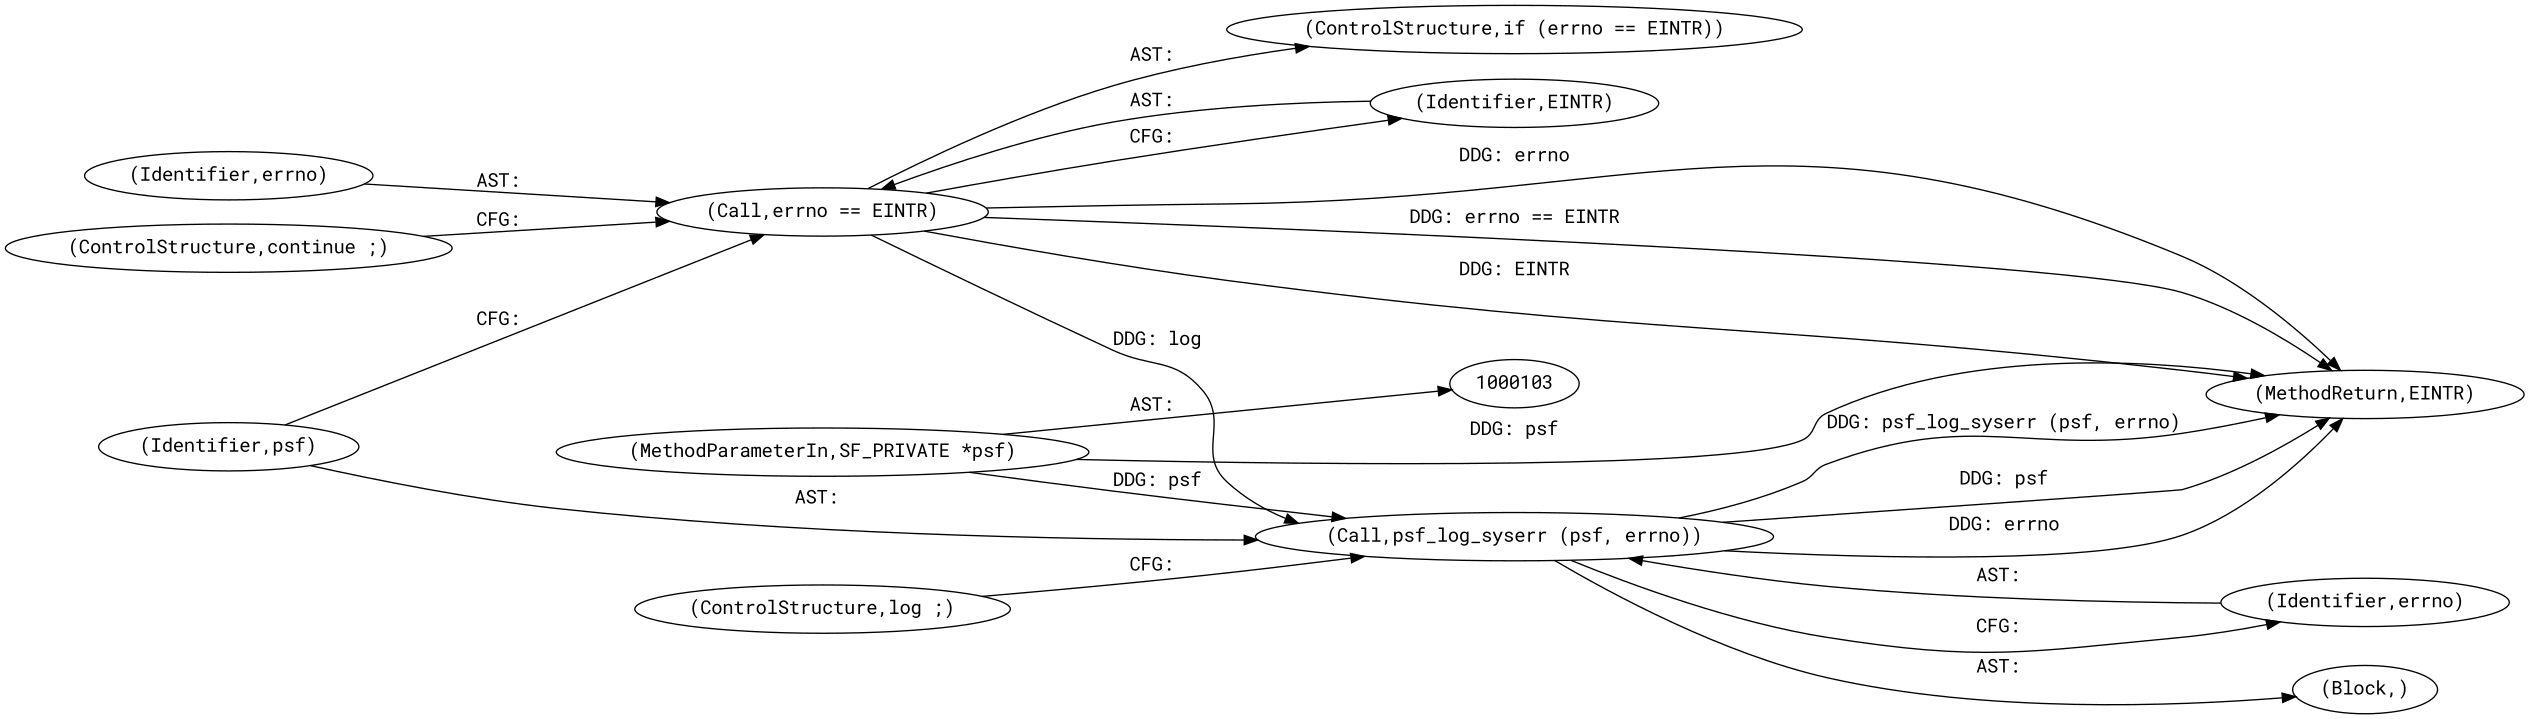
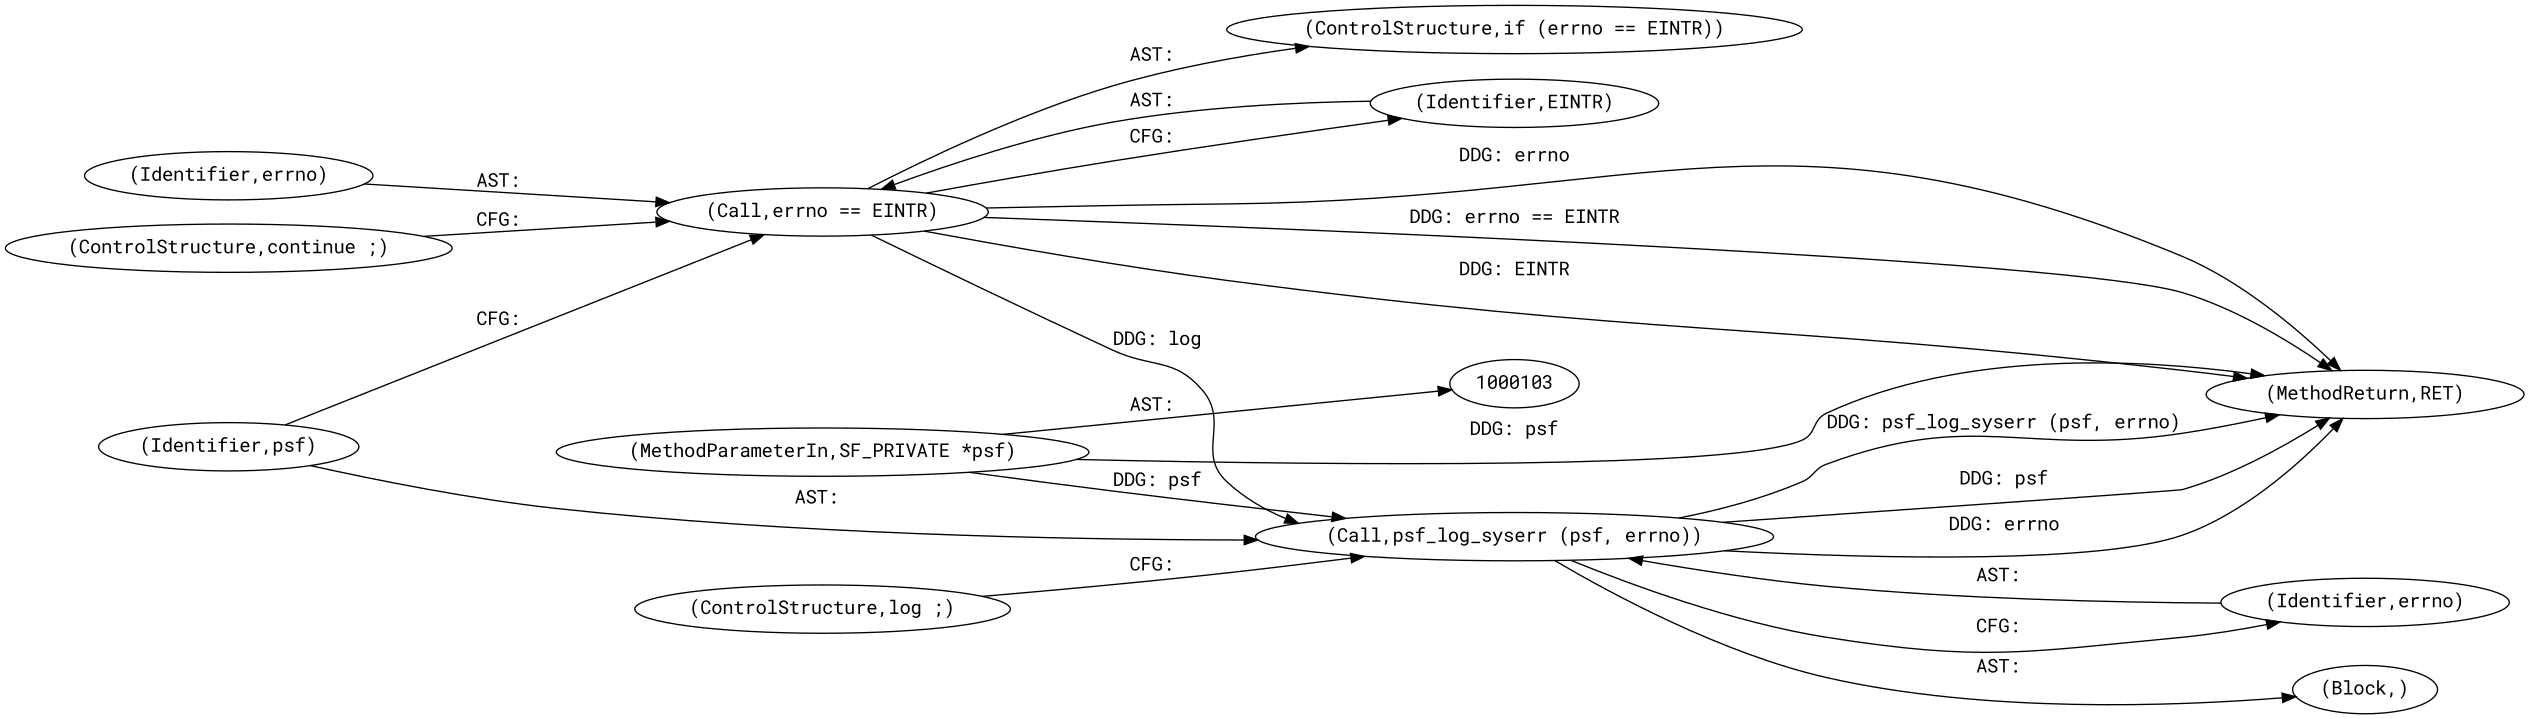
(2365, 394) -> (2365, 394)
